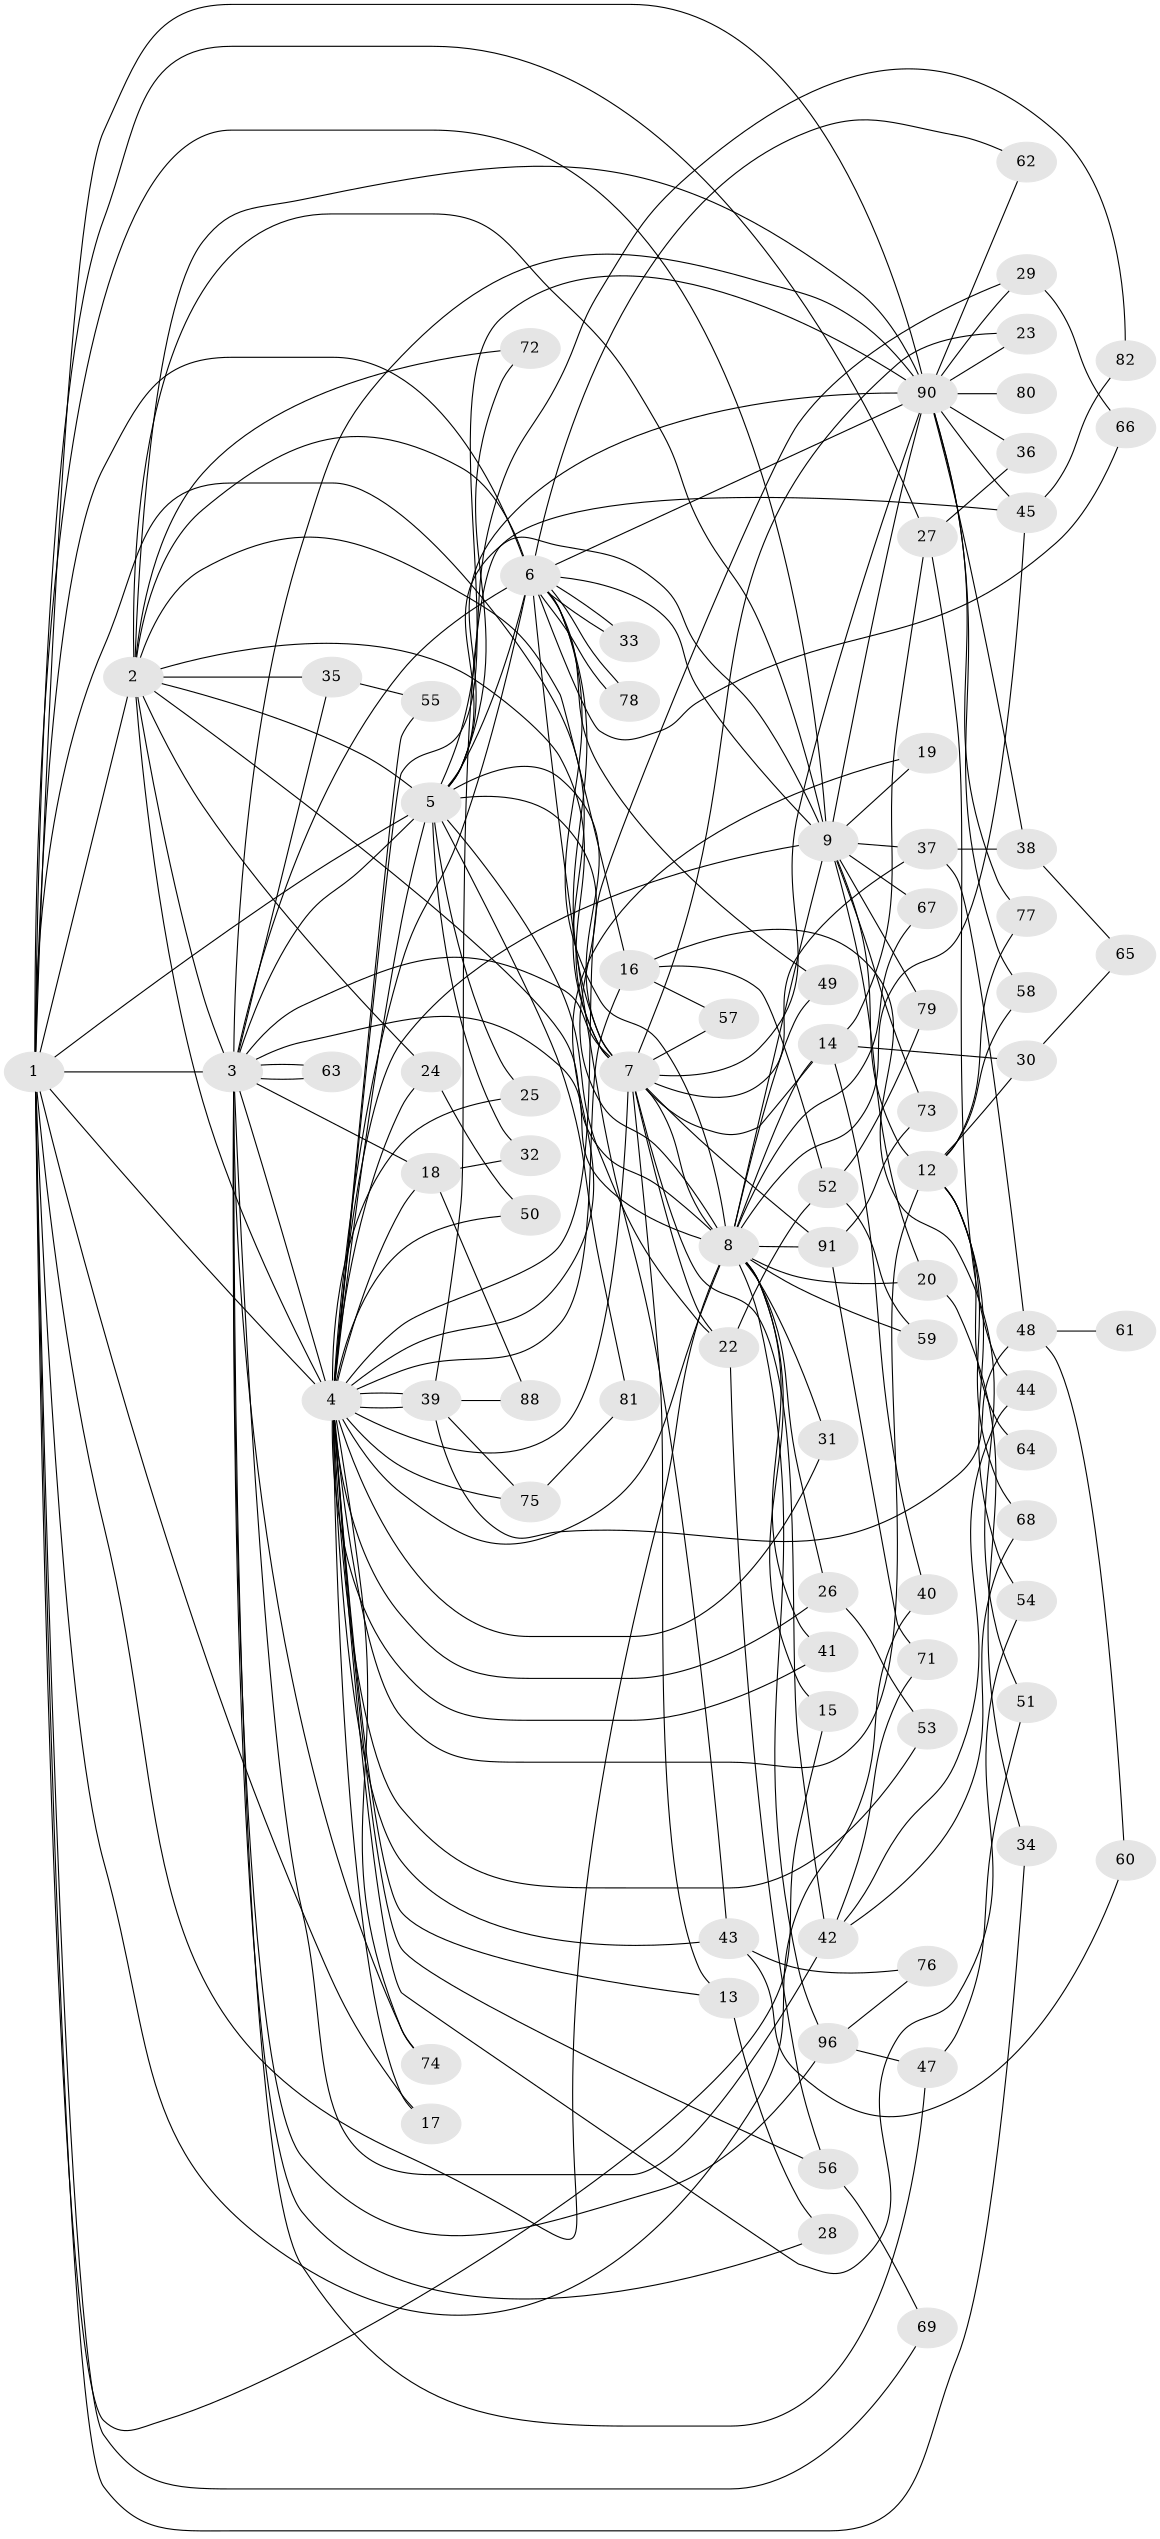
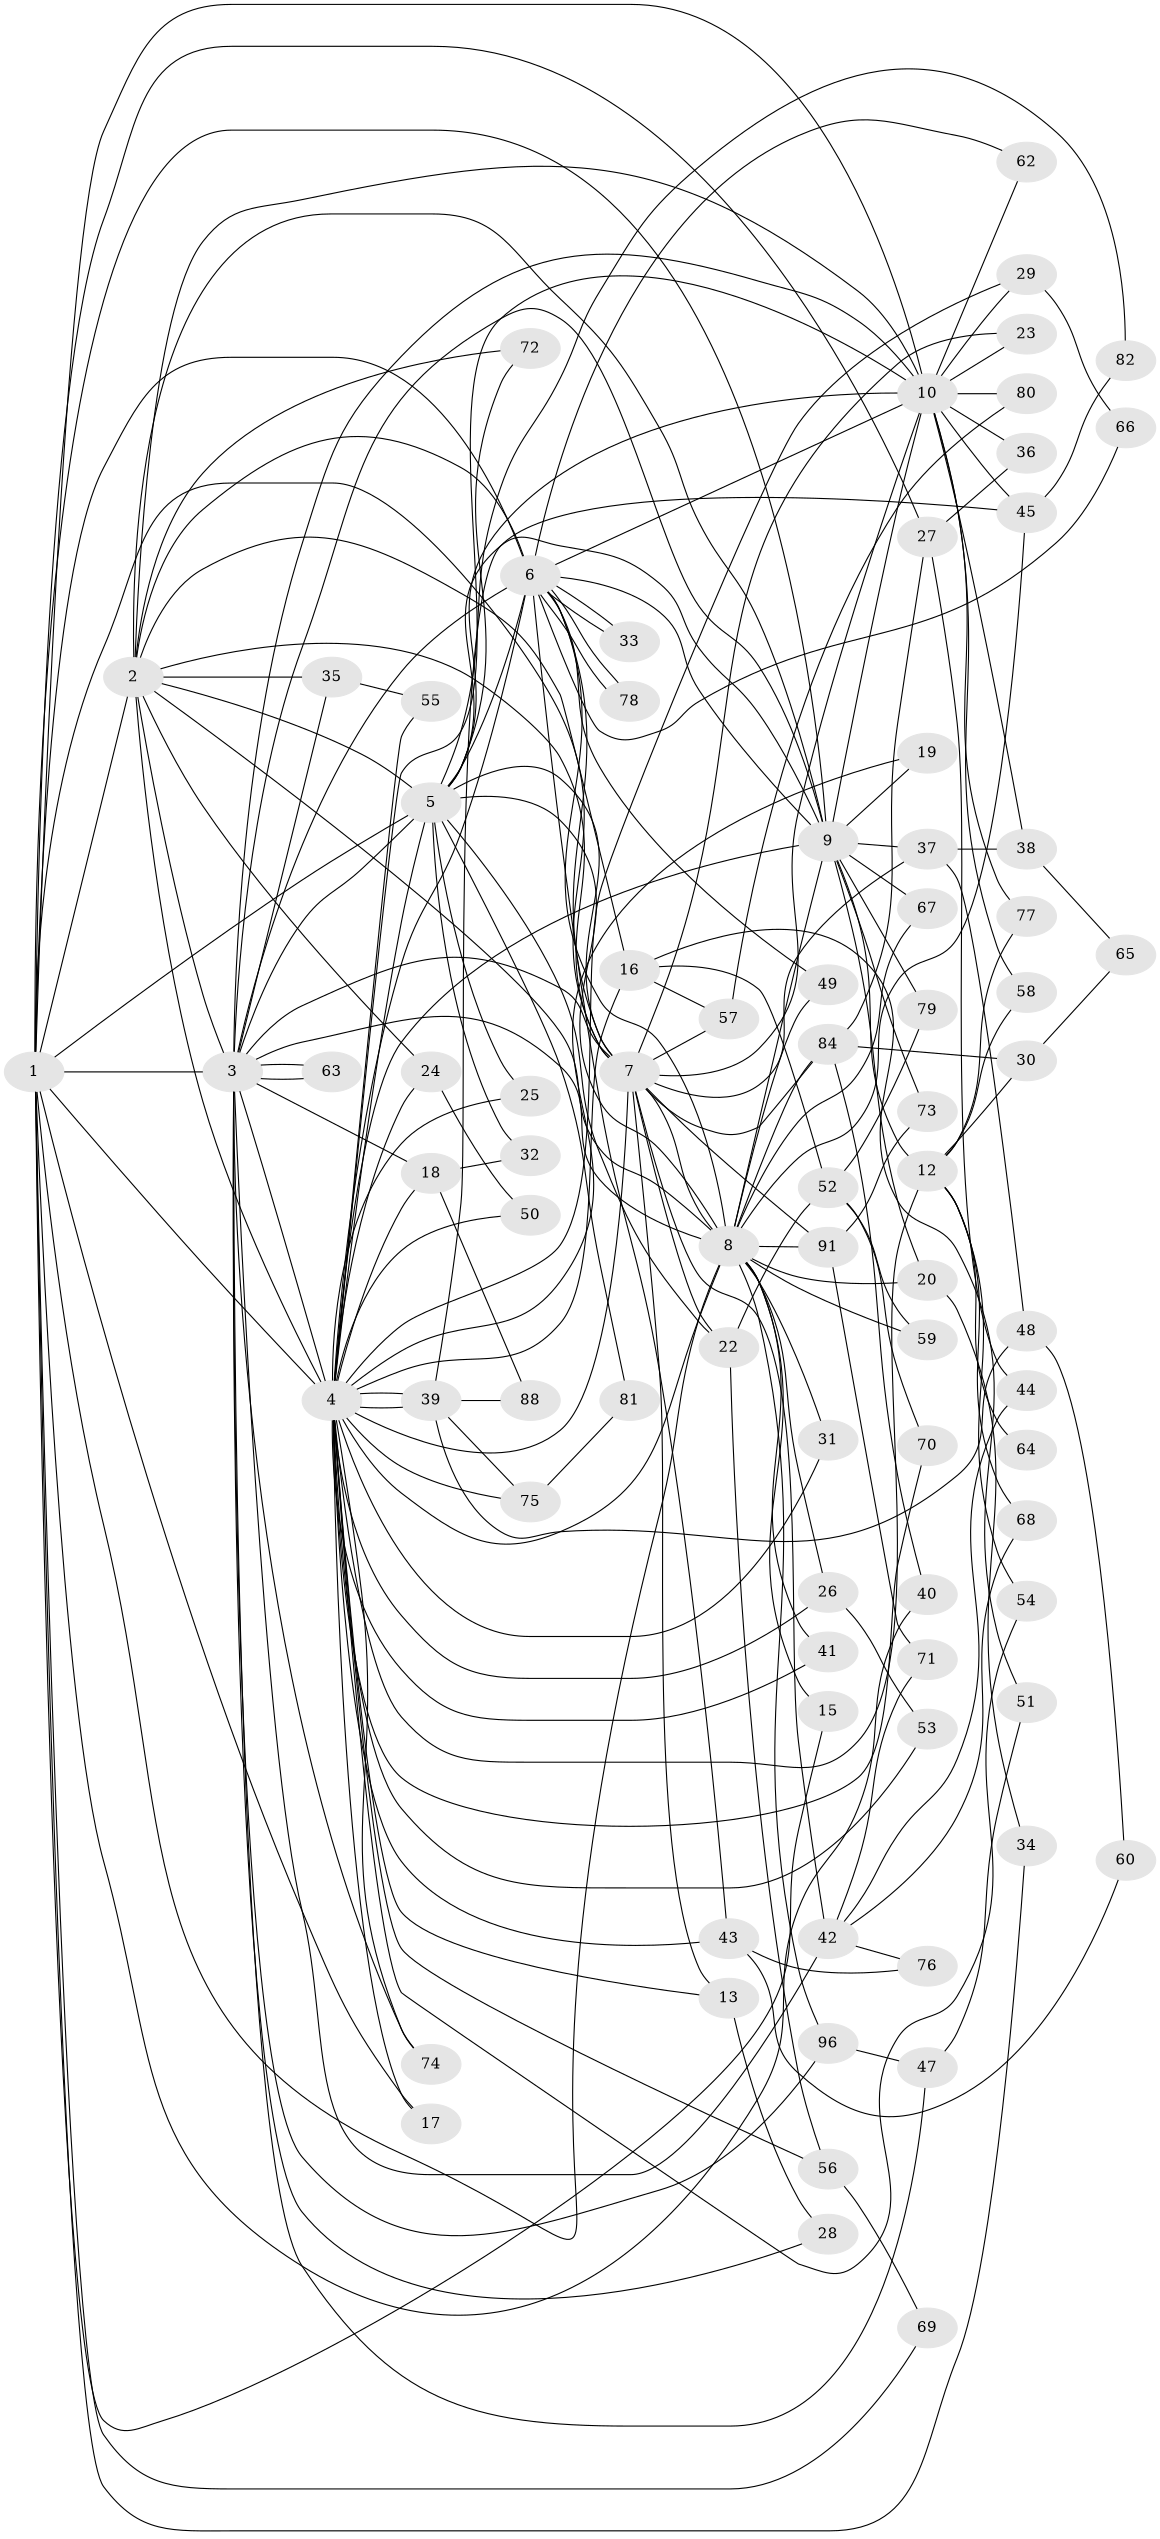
none -> (407, 394)
(927, 394) -> (927, 394)
none -> (815, 675)
(828, 1044) -> (828, 1044)
(1126, 1331) -> none
none -> (927, 1446)
(878, 2005) -> (878, 1952)
